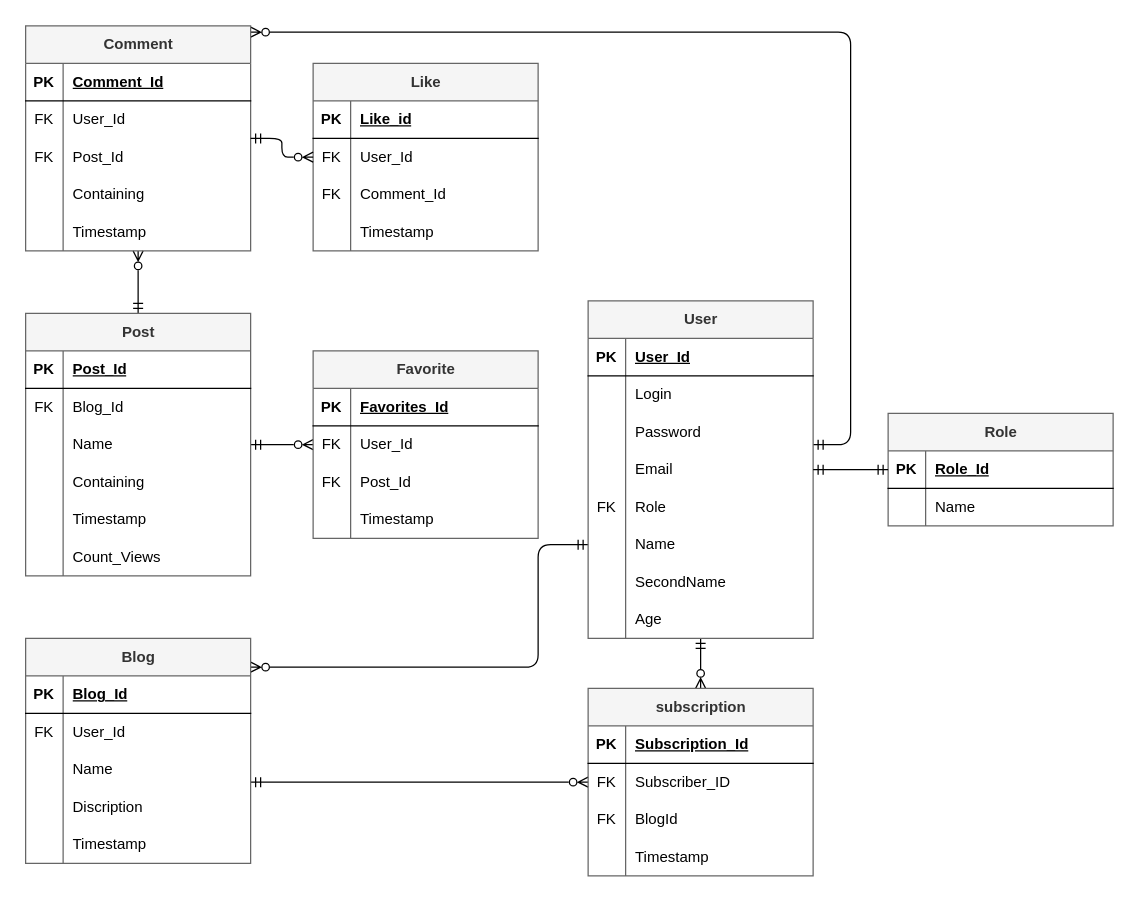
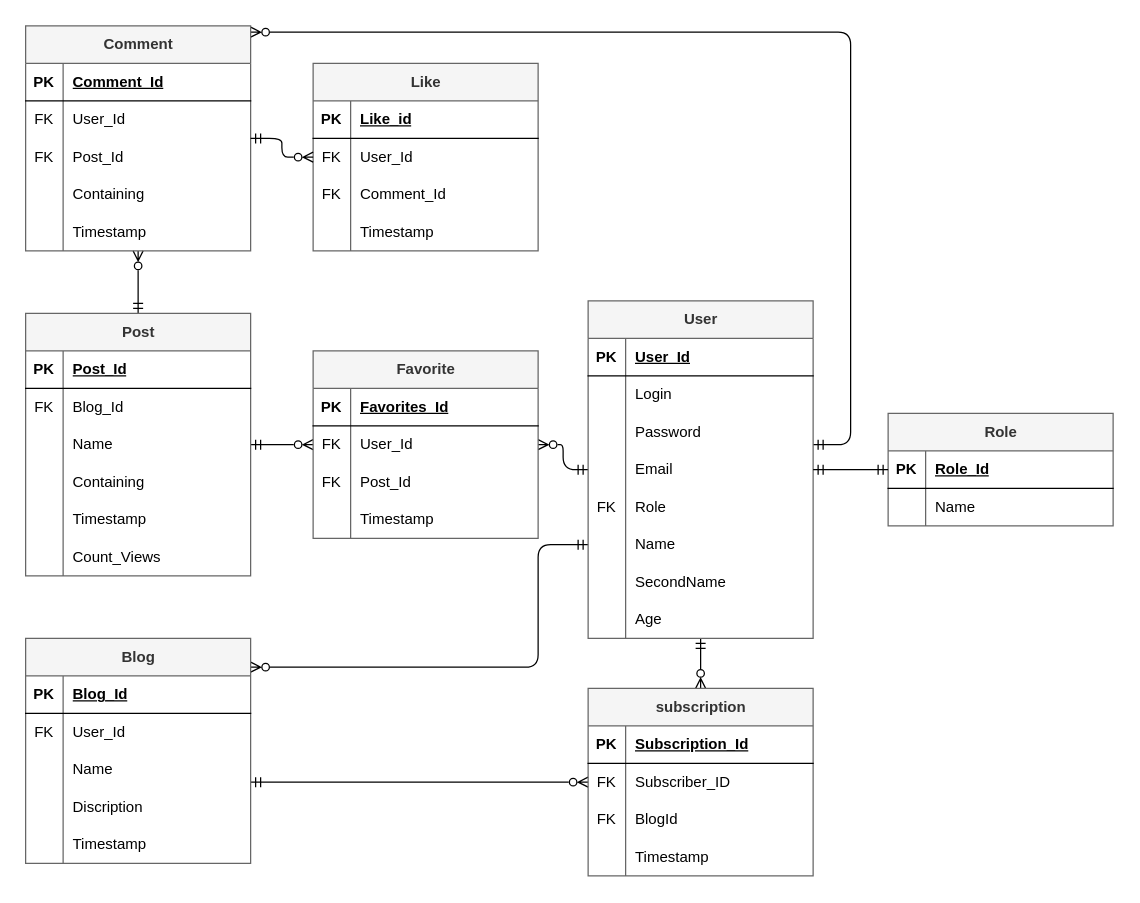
none -> (563, 460)
